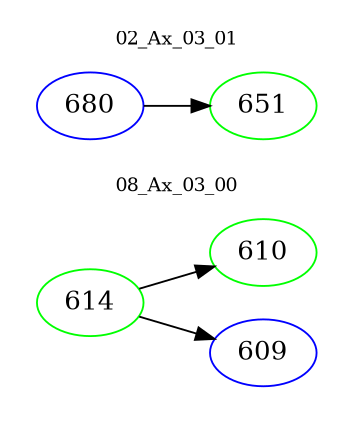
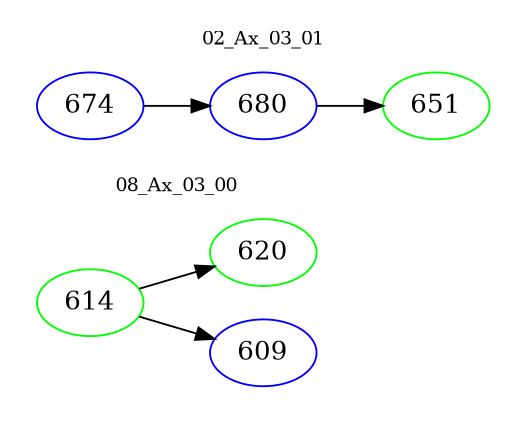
none -> (90, 106)
(263, 253) -> (263, 253)
